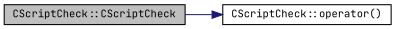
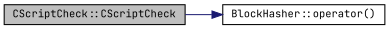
(307, 15) -> (304, 15)
